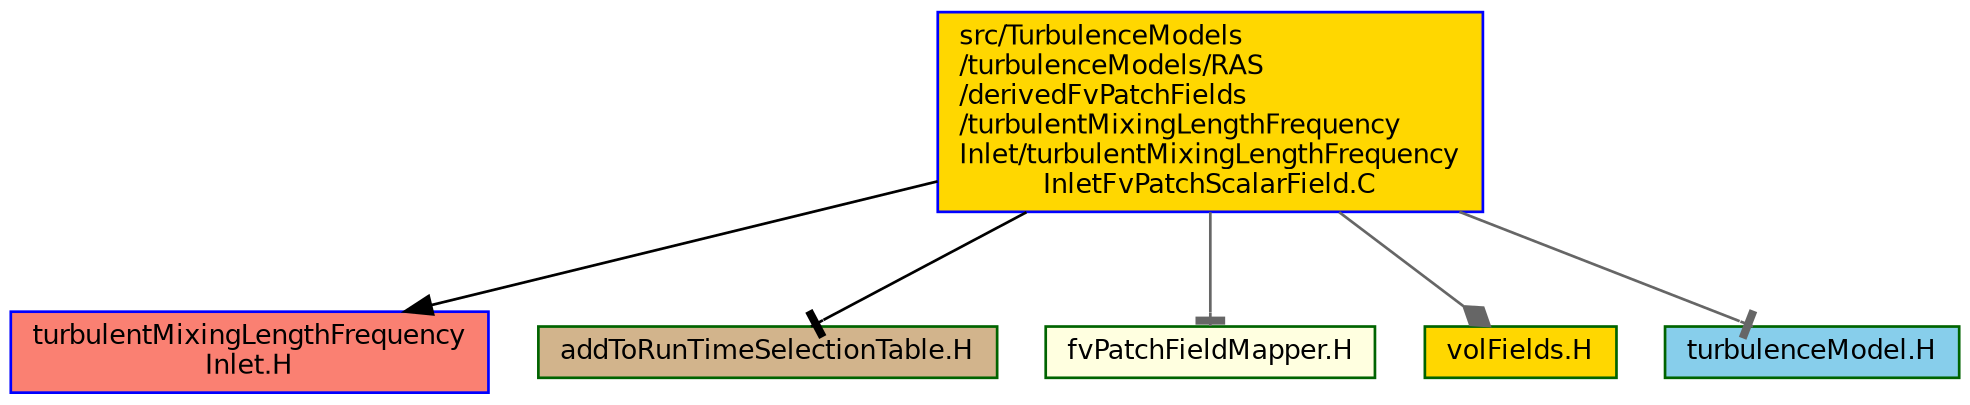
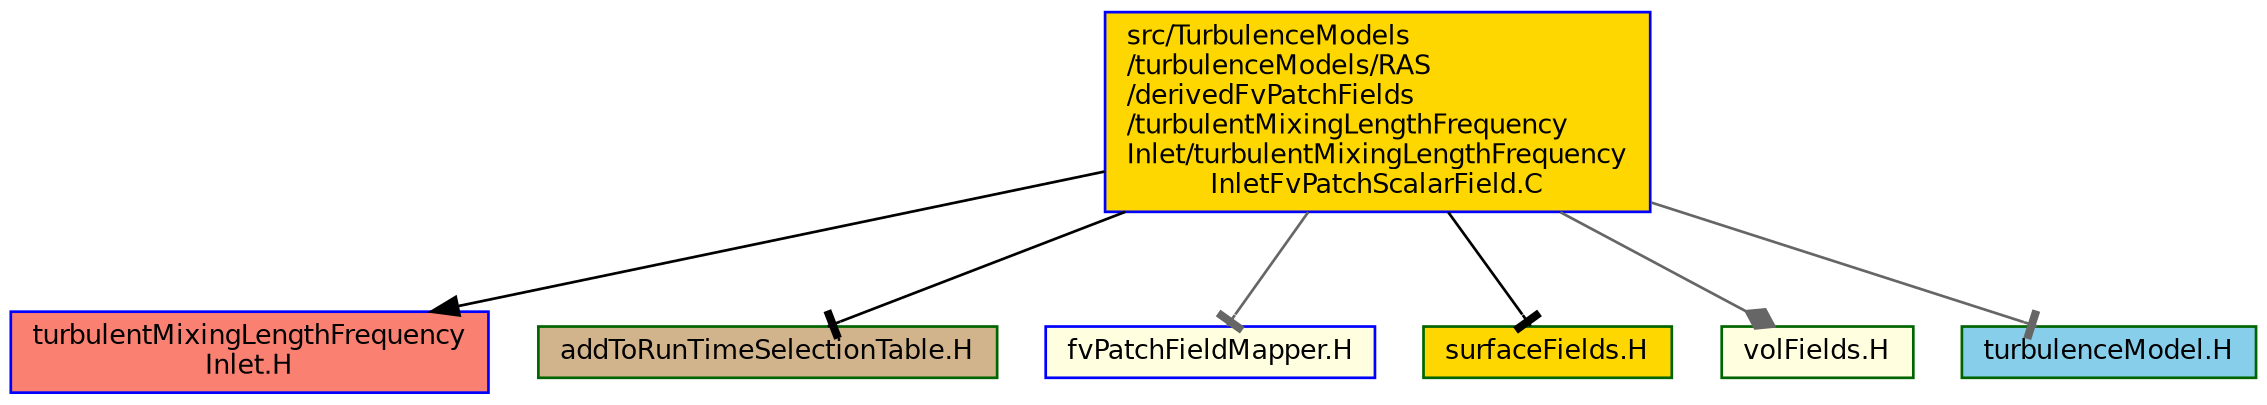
(1210, 352) -> (1210, 352)
(1521, 352) -> (1818, 352)
none -> (1548, 352)
